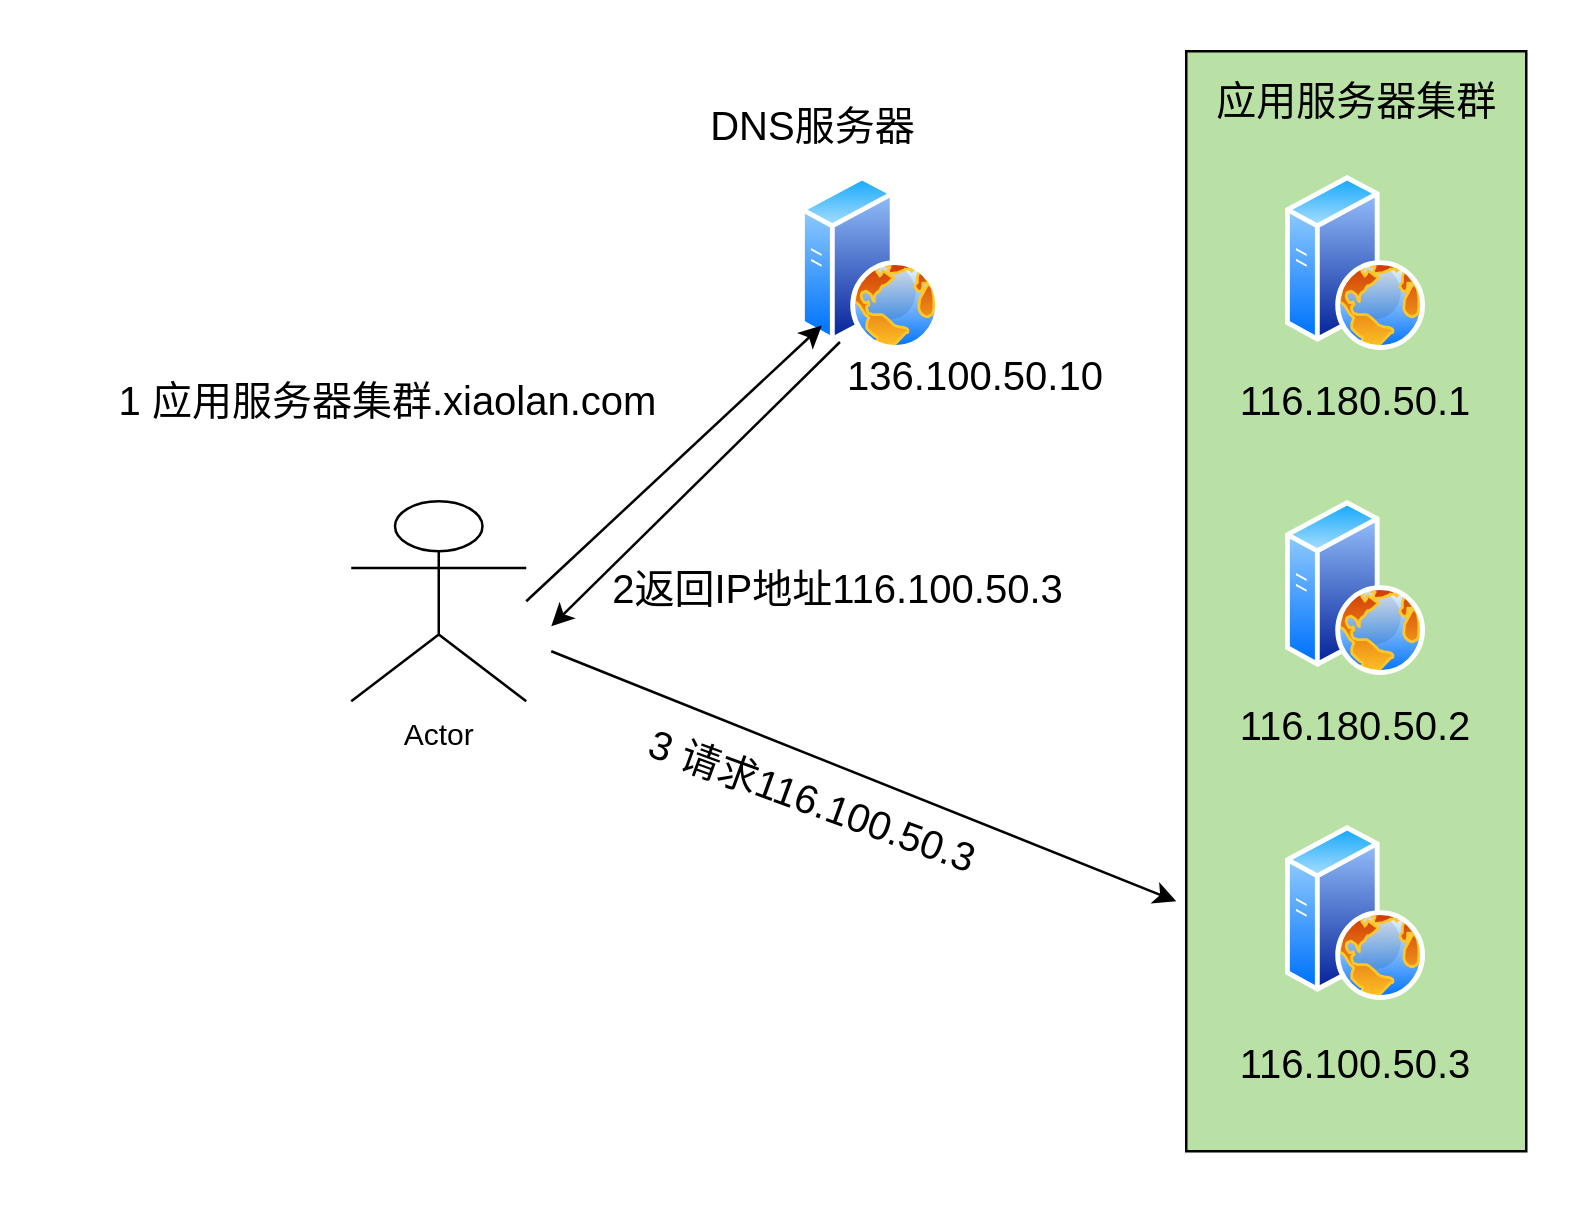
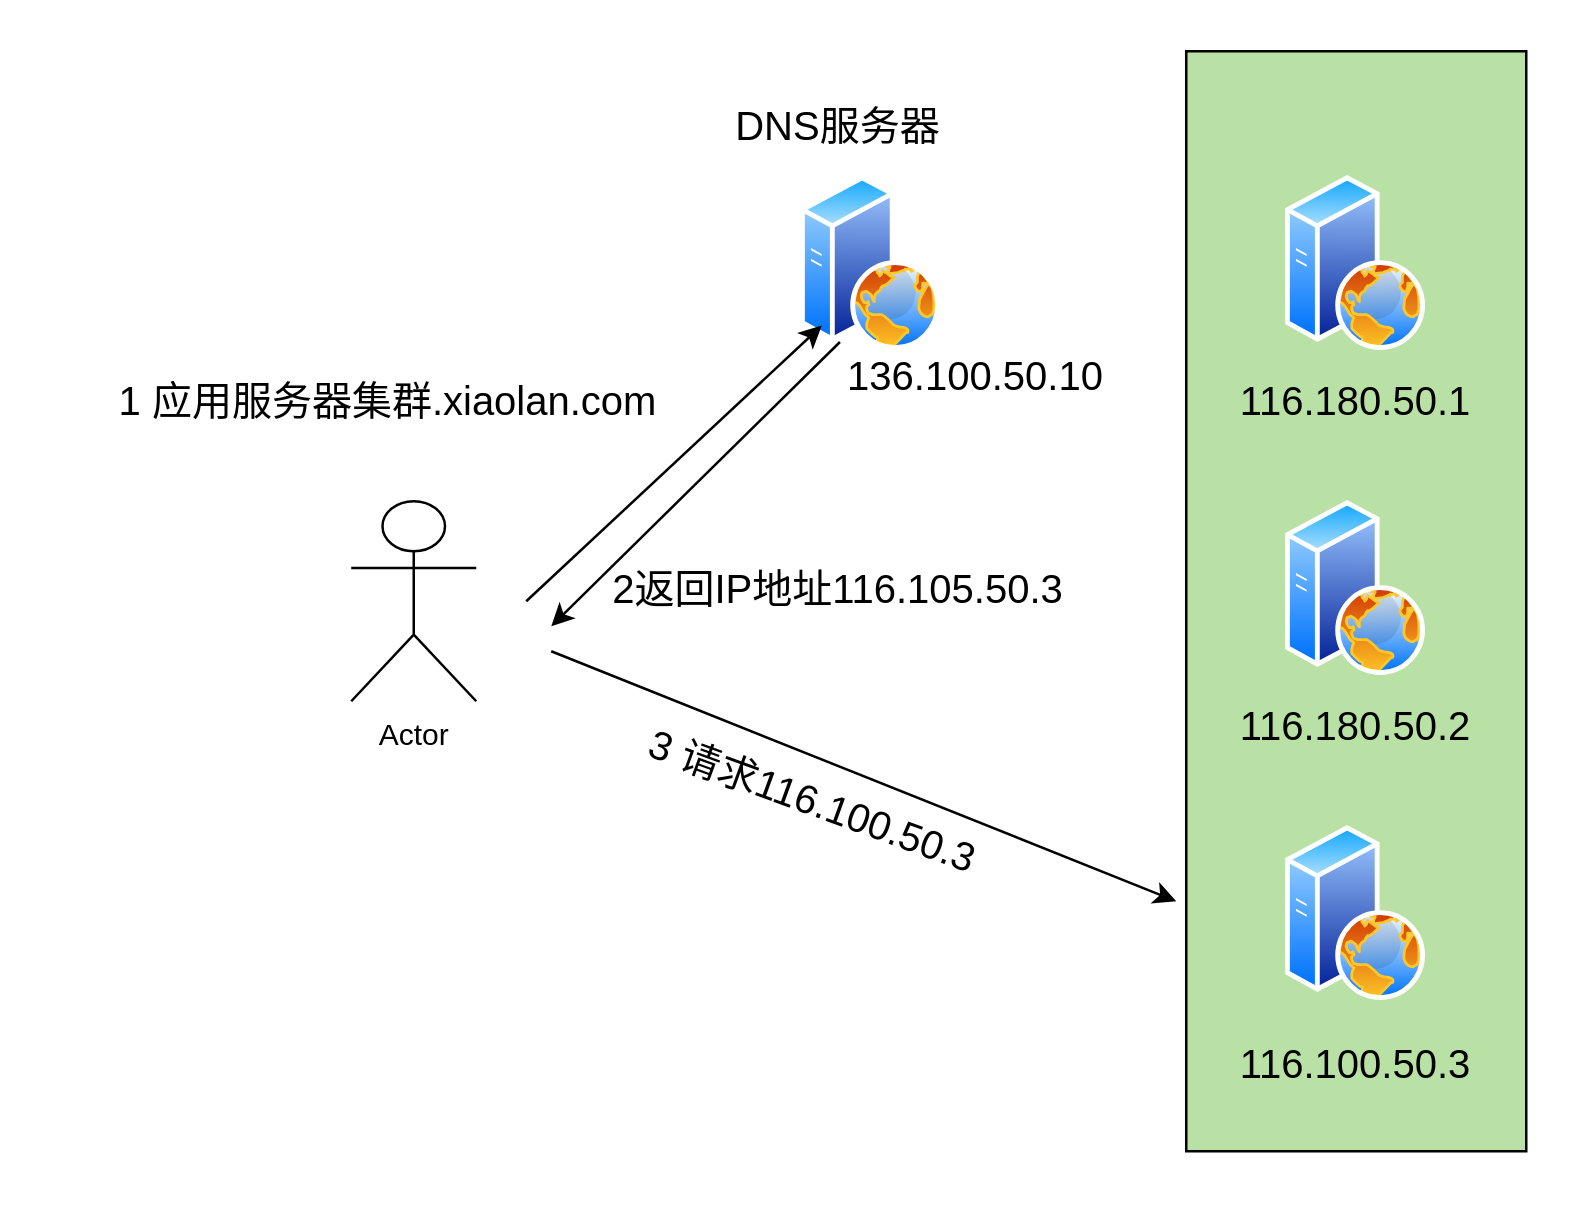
(1356, 101) -> none
(814, 126) -> (839, 126)
(839, 589) -> (839, 589)
(439, 601) -> (414, 601)
